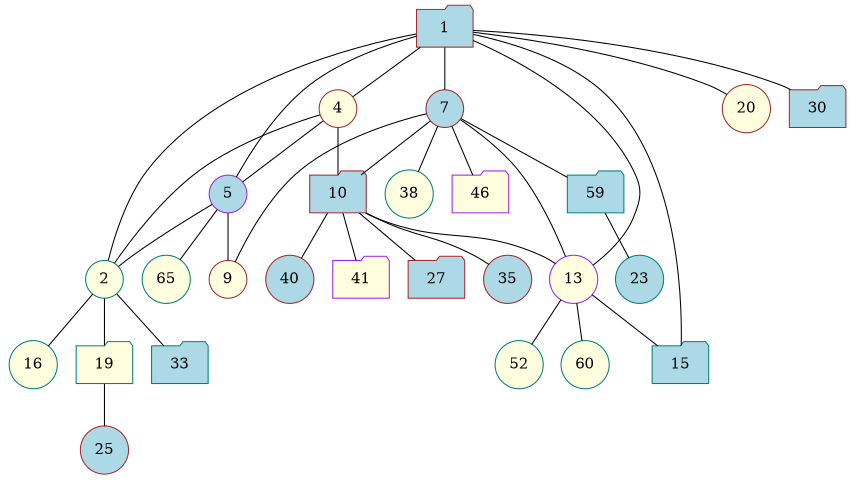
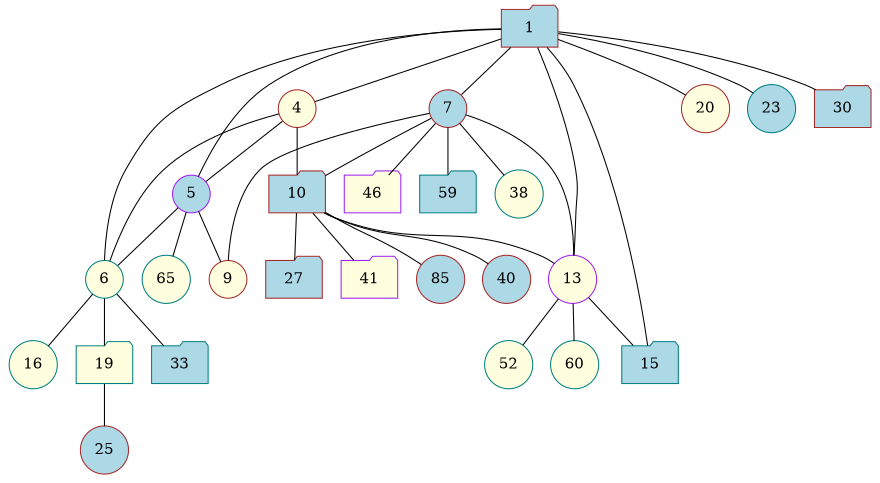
(616, 233) -> (658, 56)
(104, 279) -> (104, 279)
(508, 279) -> (441, 279)
